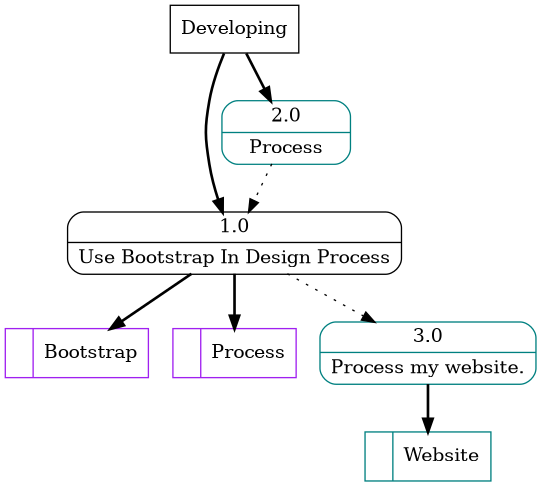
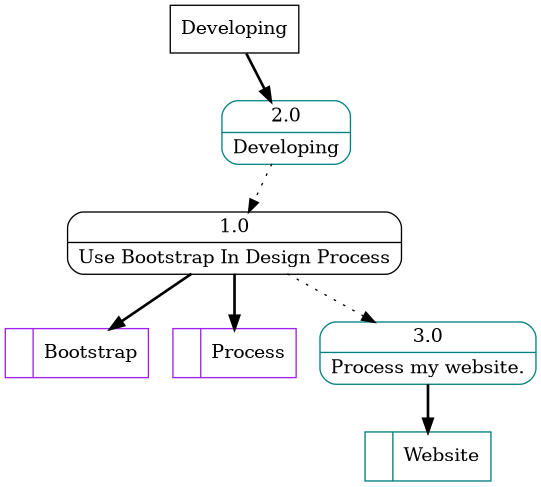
(206, 126) -> none
(286, 148) -> (286, 148)
